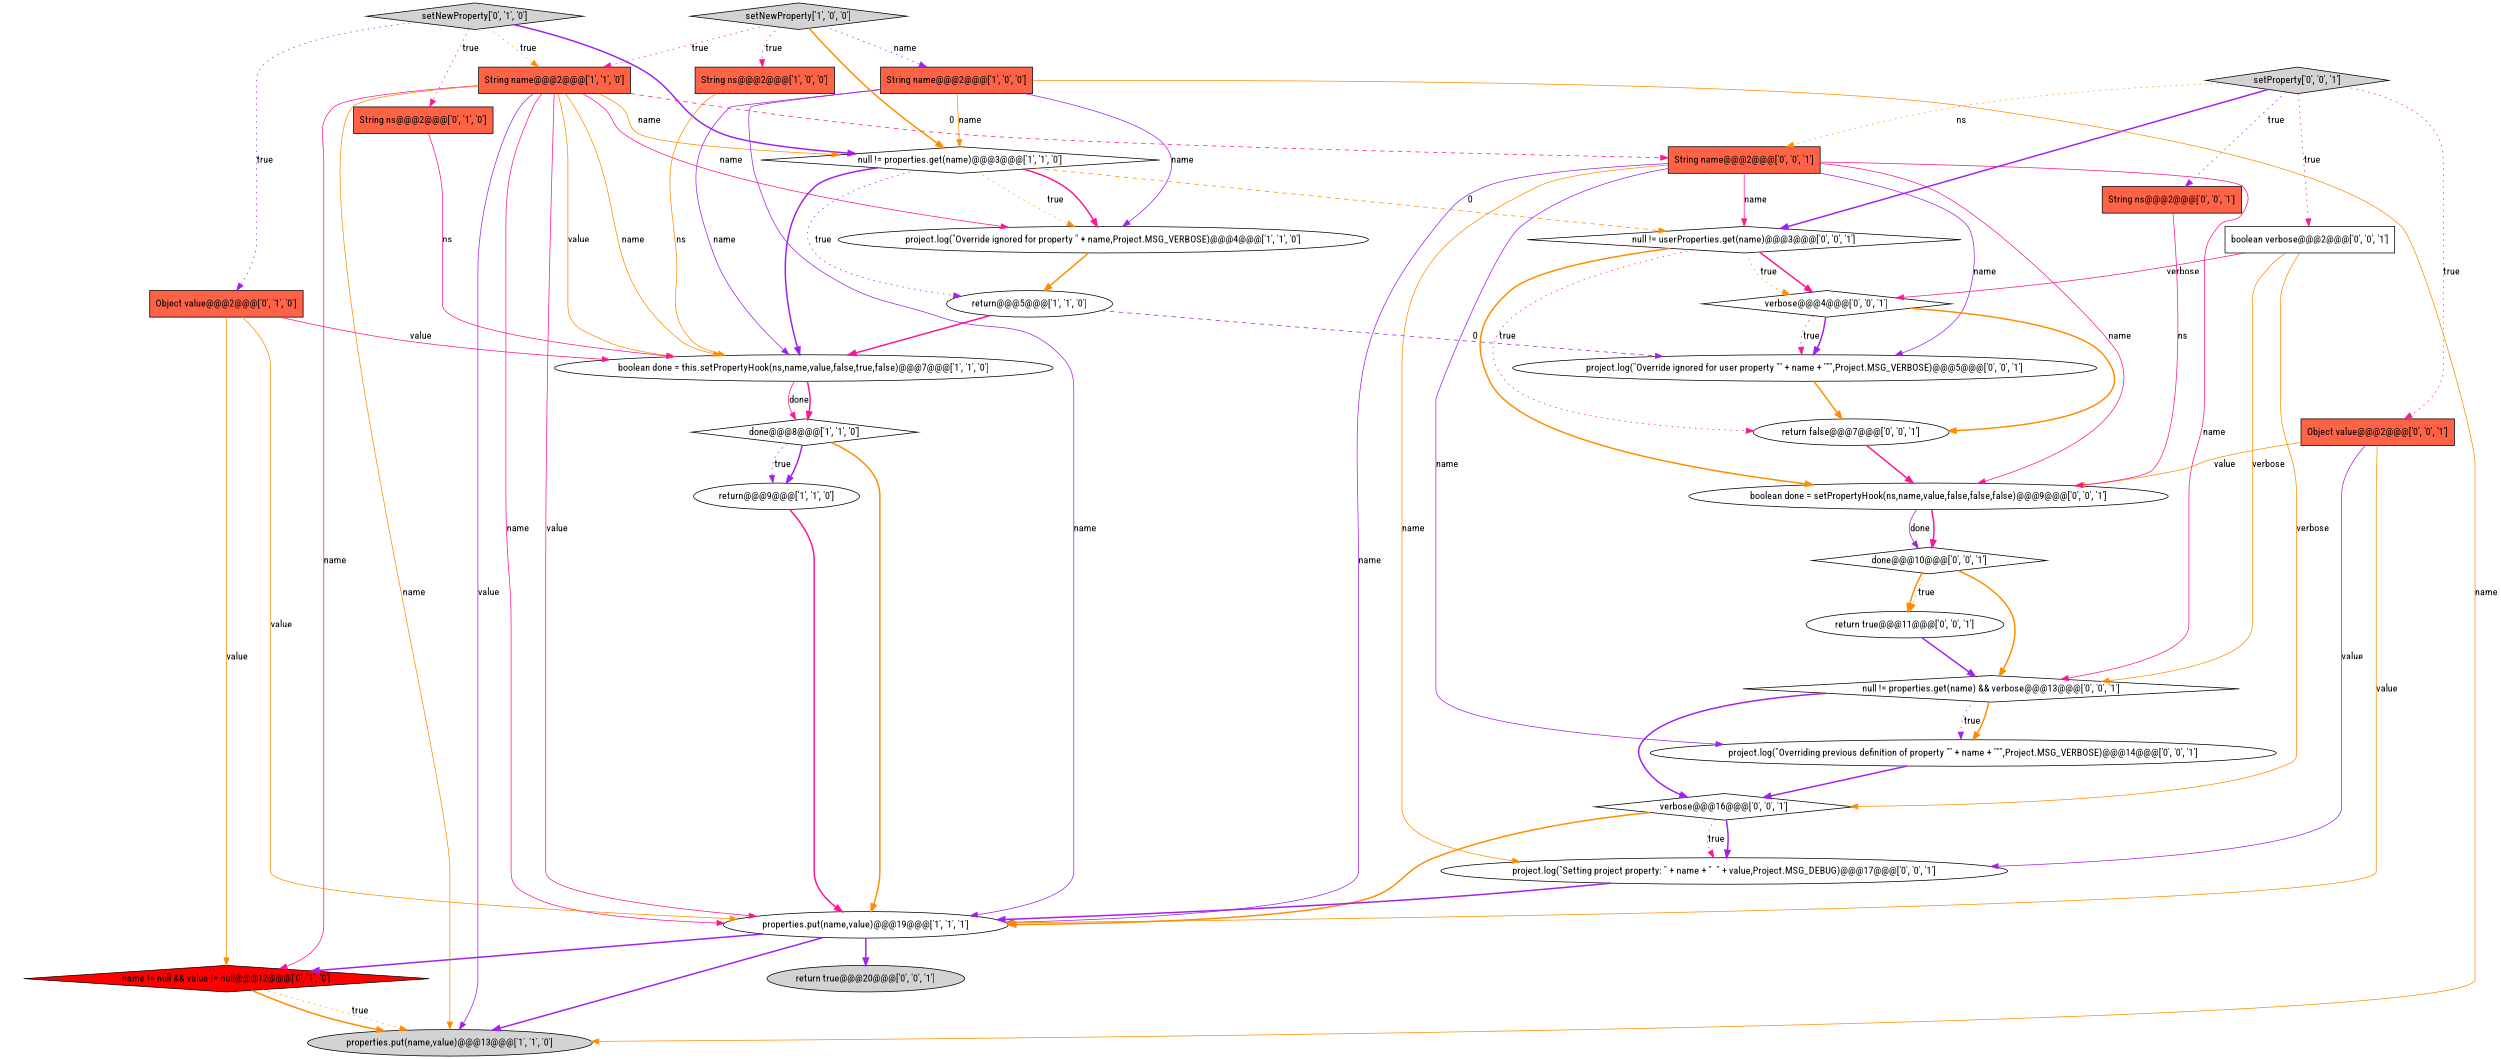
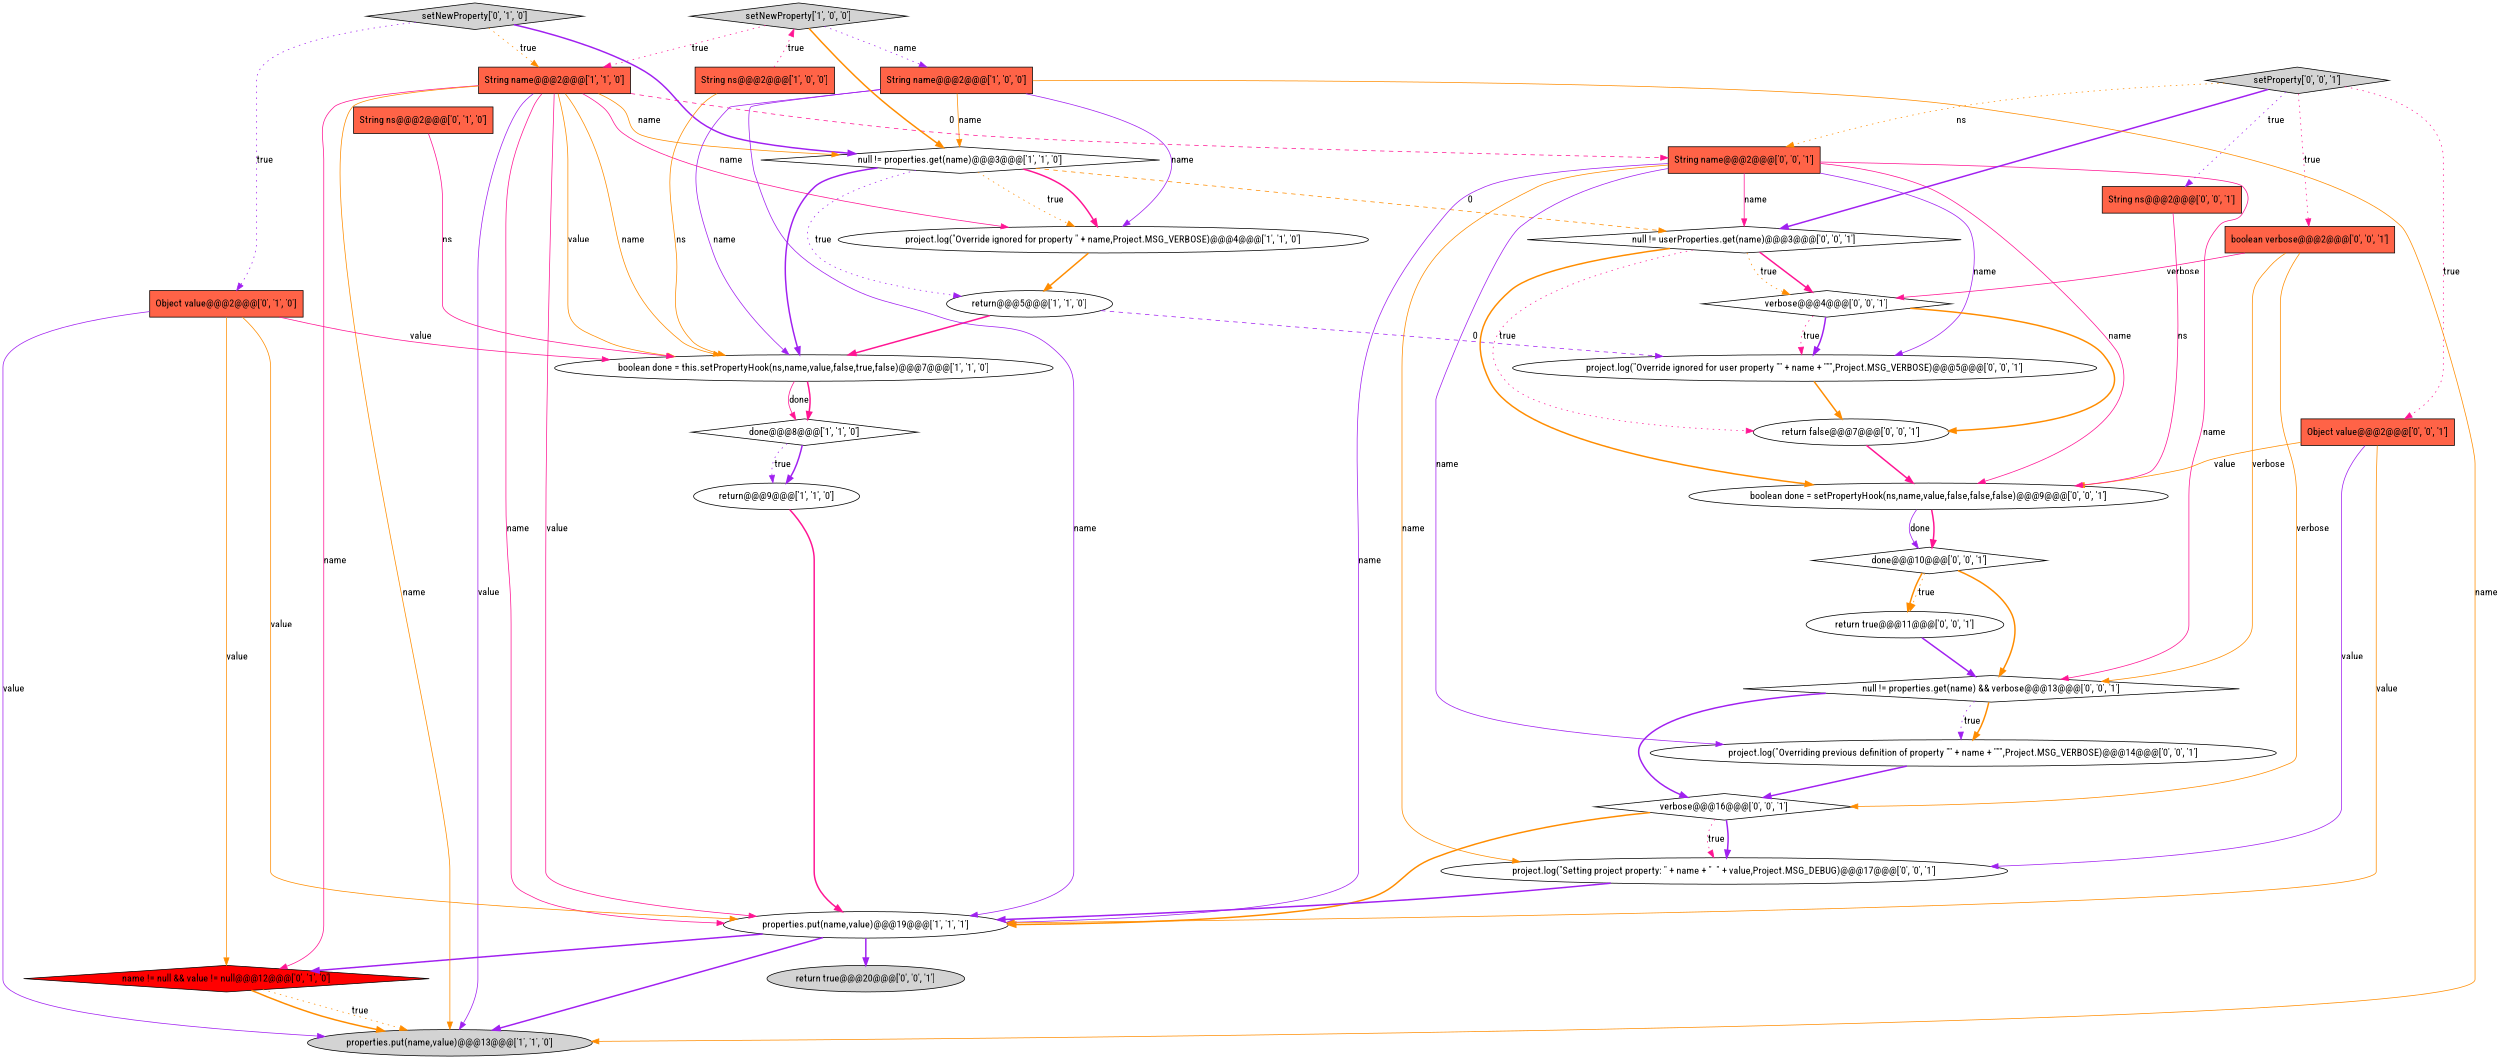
(766, 41) -> (783, 52)
(451, 64) -> none
(2310, 240) -> (2310, 240)
(880, 662) -> none
none -> (3, 754)
